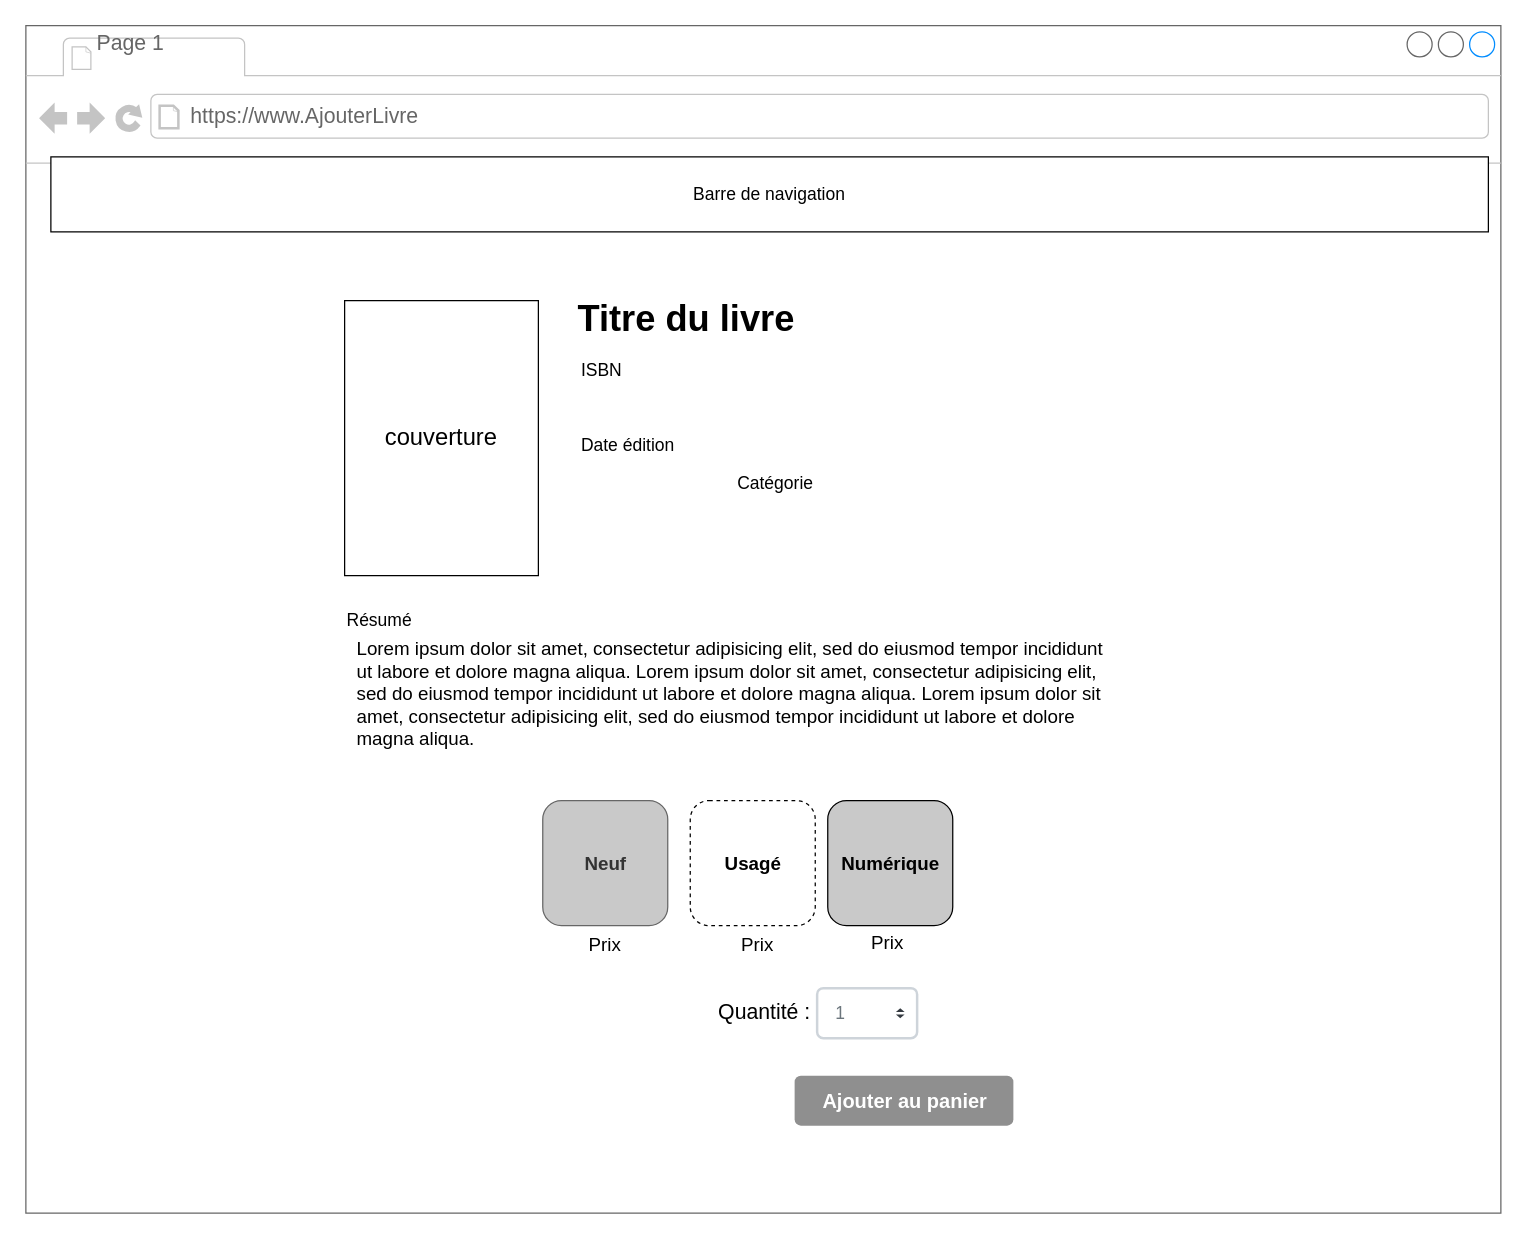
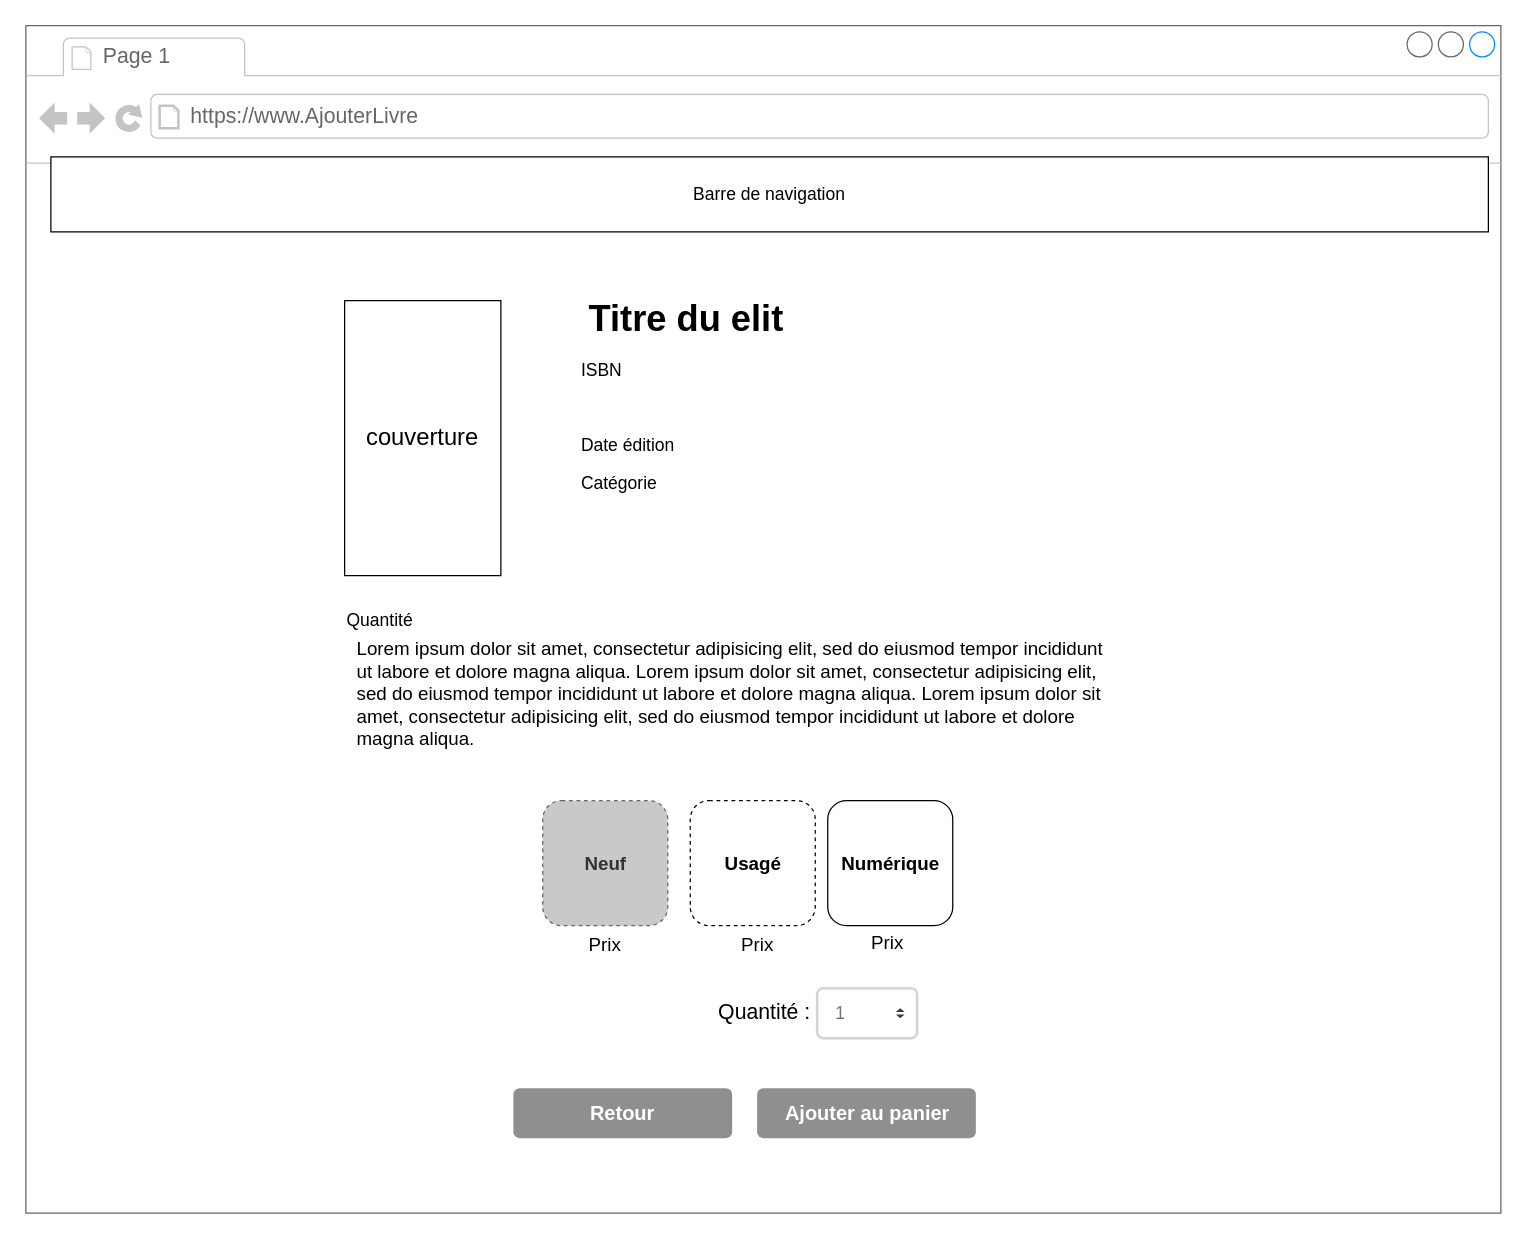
(163, 44) -> (169, 57)
(686, 319) -> (686, 319)
(441, 438) -> (423, 438)
(798, 482) -> (641, 482)
(376, 620) -> (383, 620)
(605, 863) -> (605, 863)
(890, 863) -> (890, 863)
(904, 1101) -> (866, 1113)
none -> (623, 1113)
